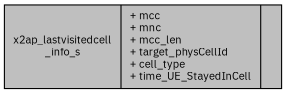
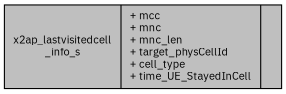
(156, 40) -> (157, 40)
